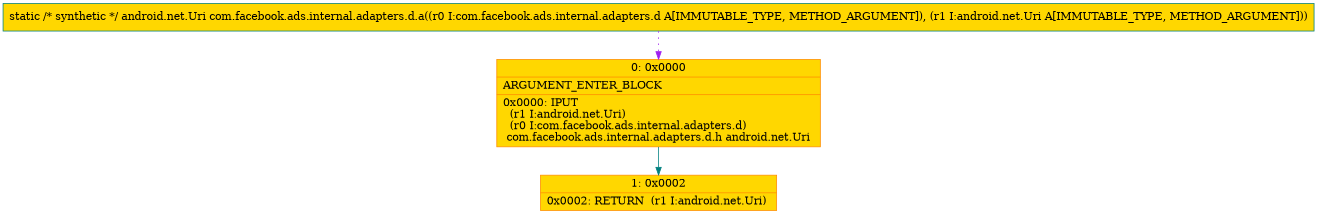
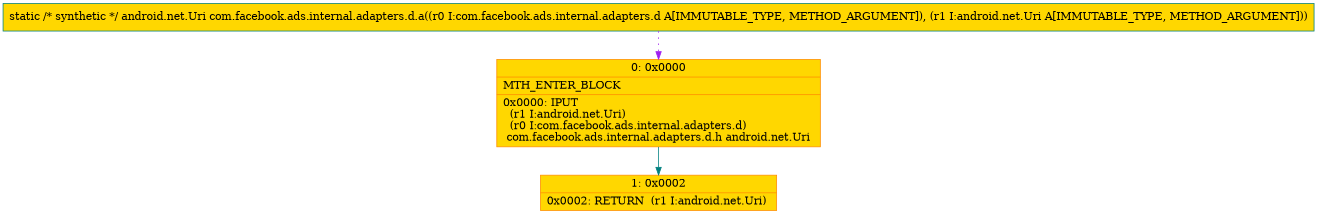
(583, 85) -> (562, 85)
